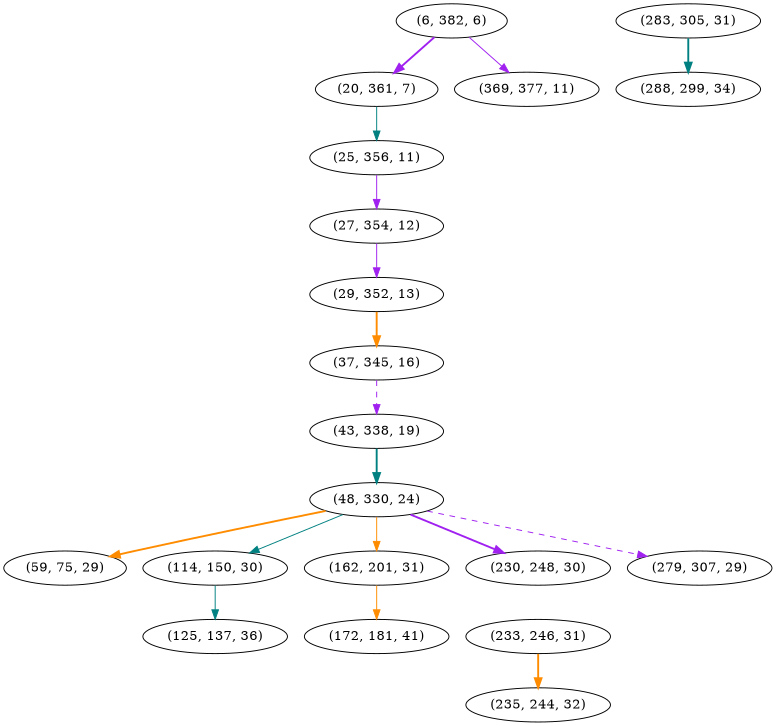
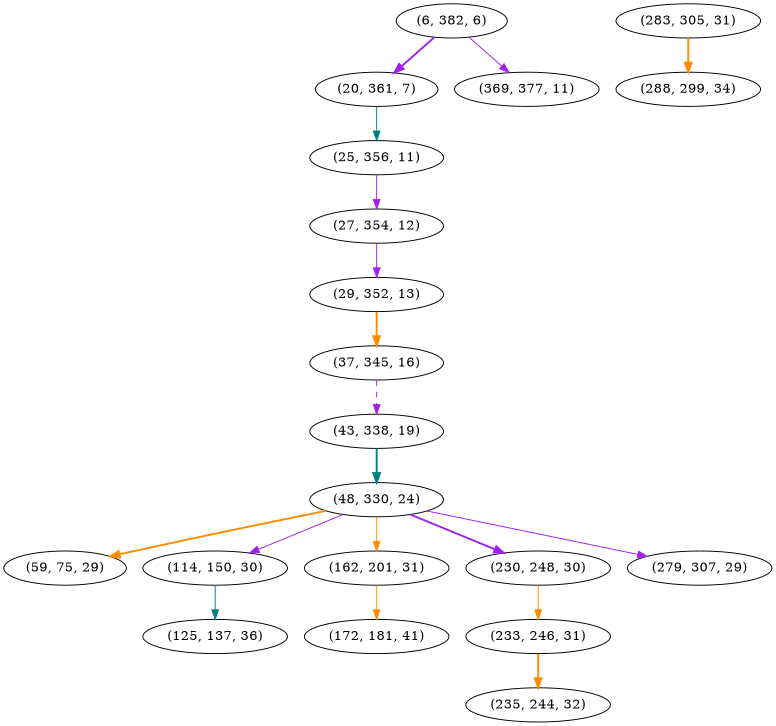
(688, 50) -> (688, 50)
(301, 532) -> (301, 532)
(532, 533) -> (532, 533)
none -> (538, 598)
